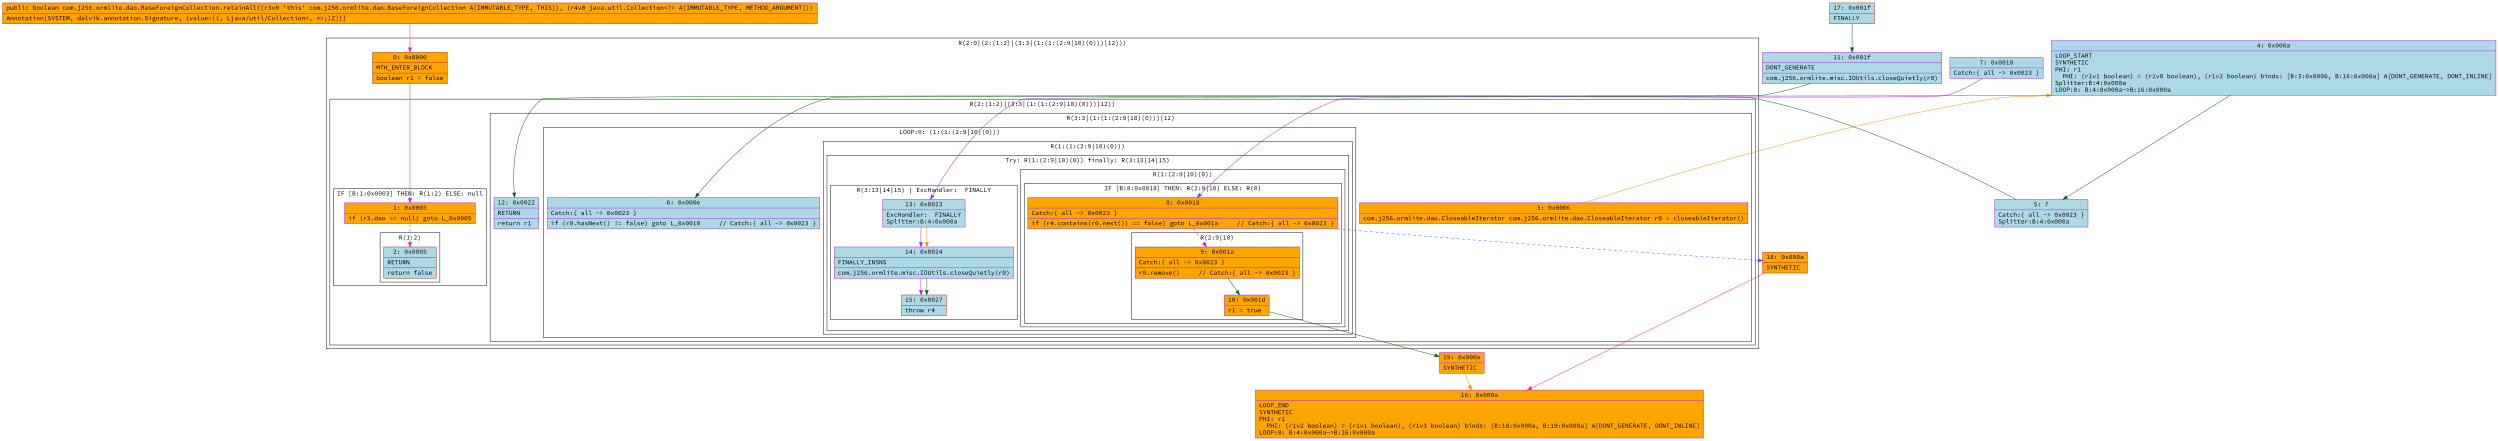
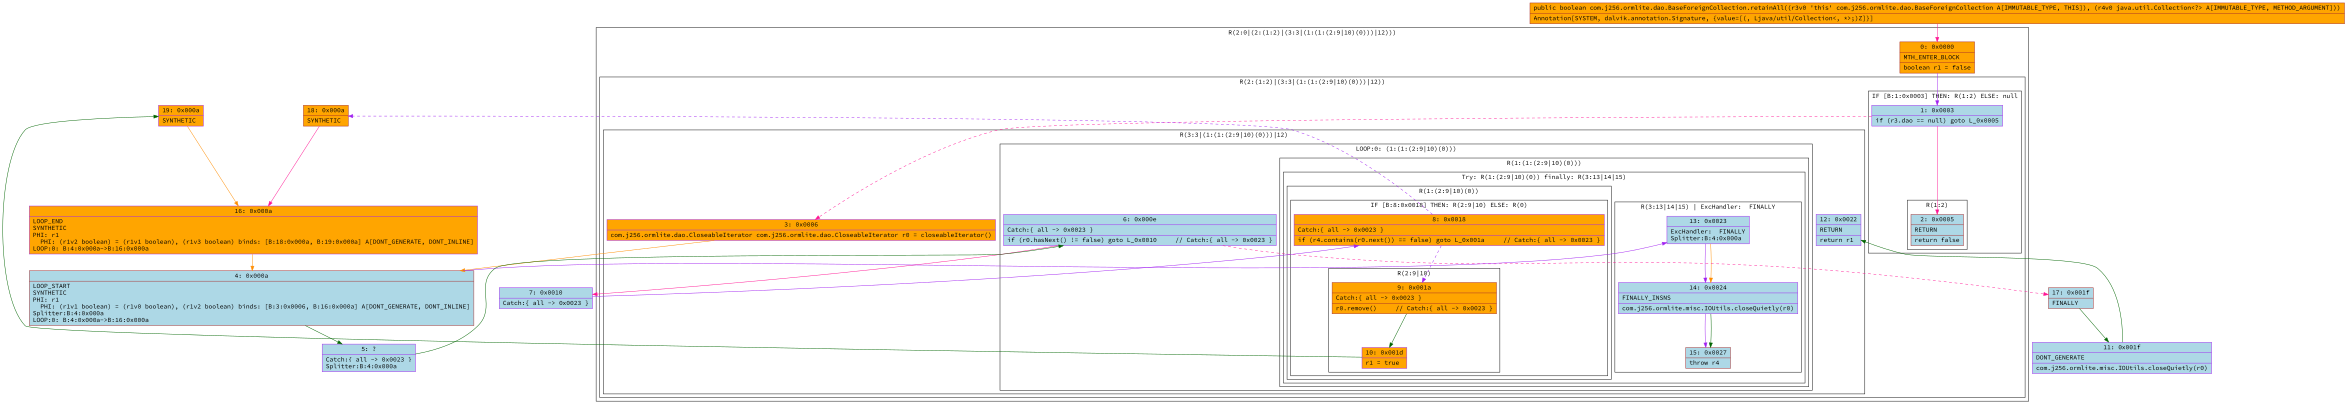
(2274, 68) -> (252, 298)
none -> (1335, 120)
(410, 213) -> (1937, 116)
(410, 236) -> (1937, 168)
none -> (253, 260)
none -> (1634, 262)
none -> (828, 274)
